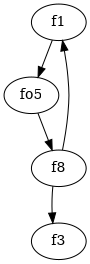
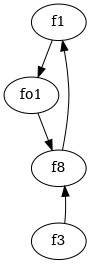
(31, 95) -> (31, 95)
(52, 200) -> (66, 210)
